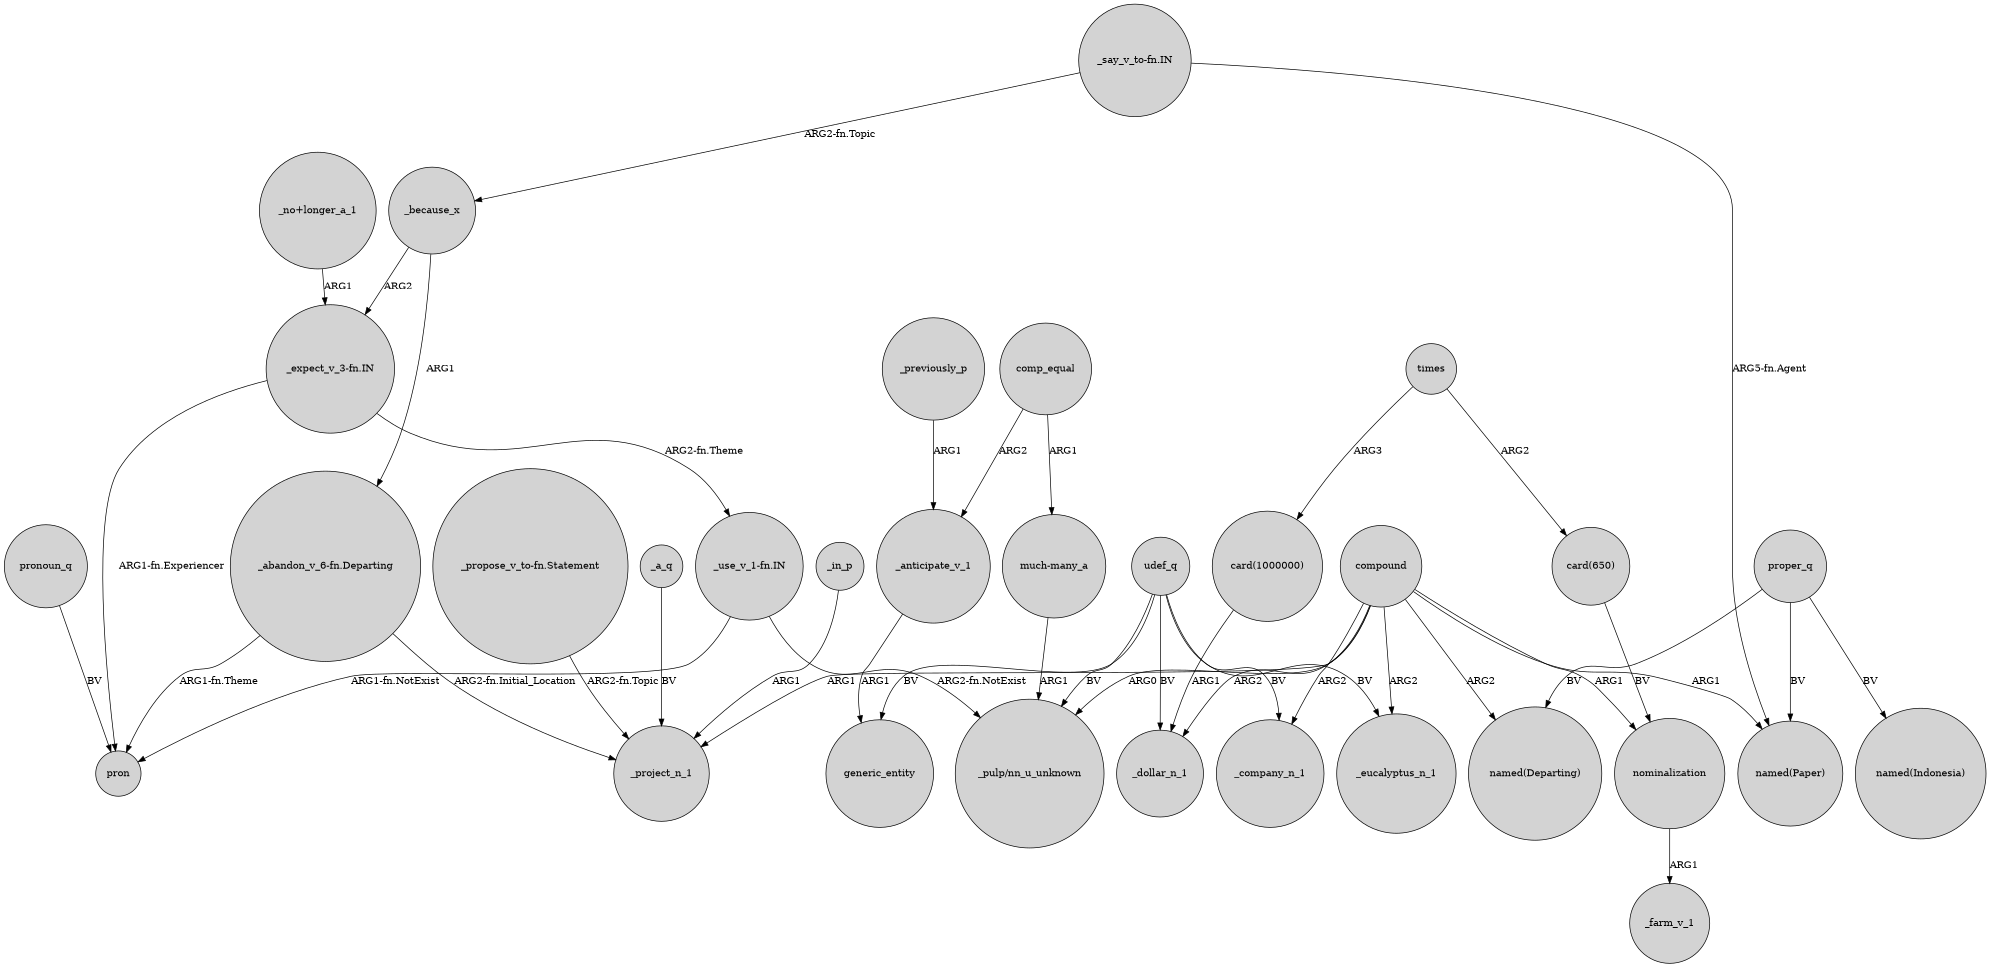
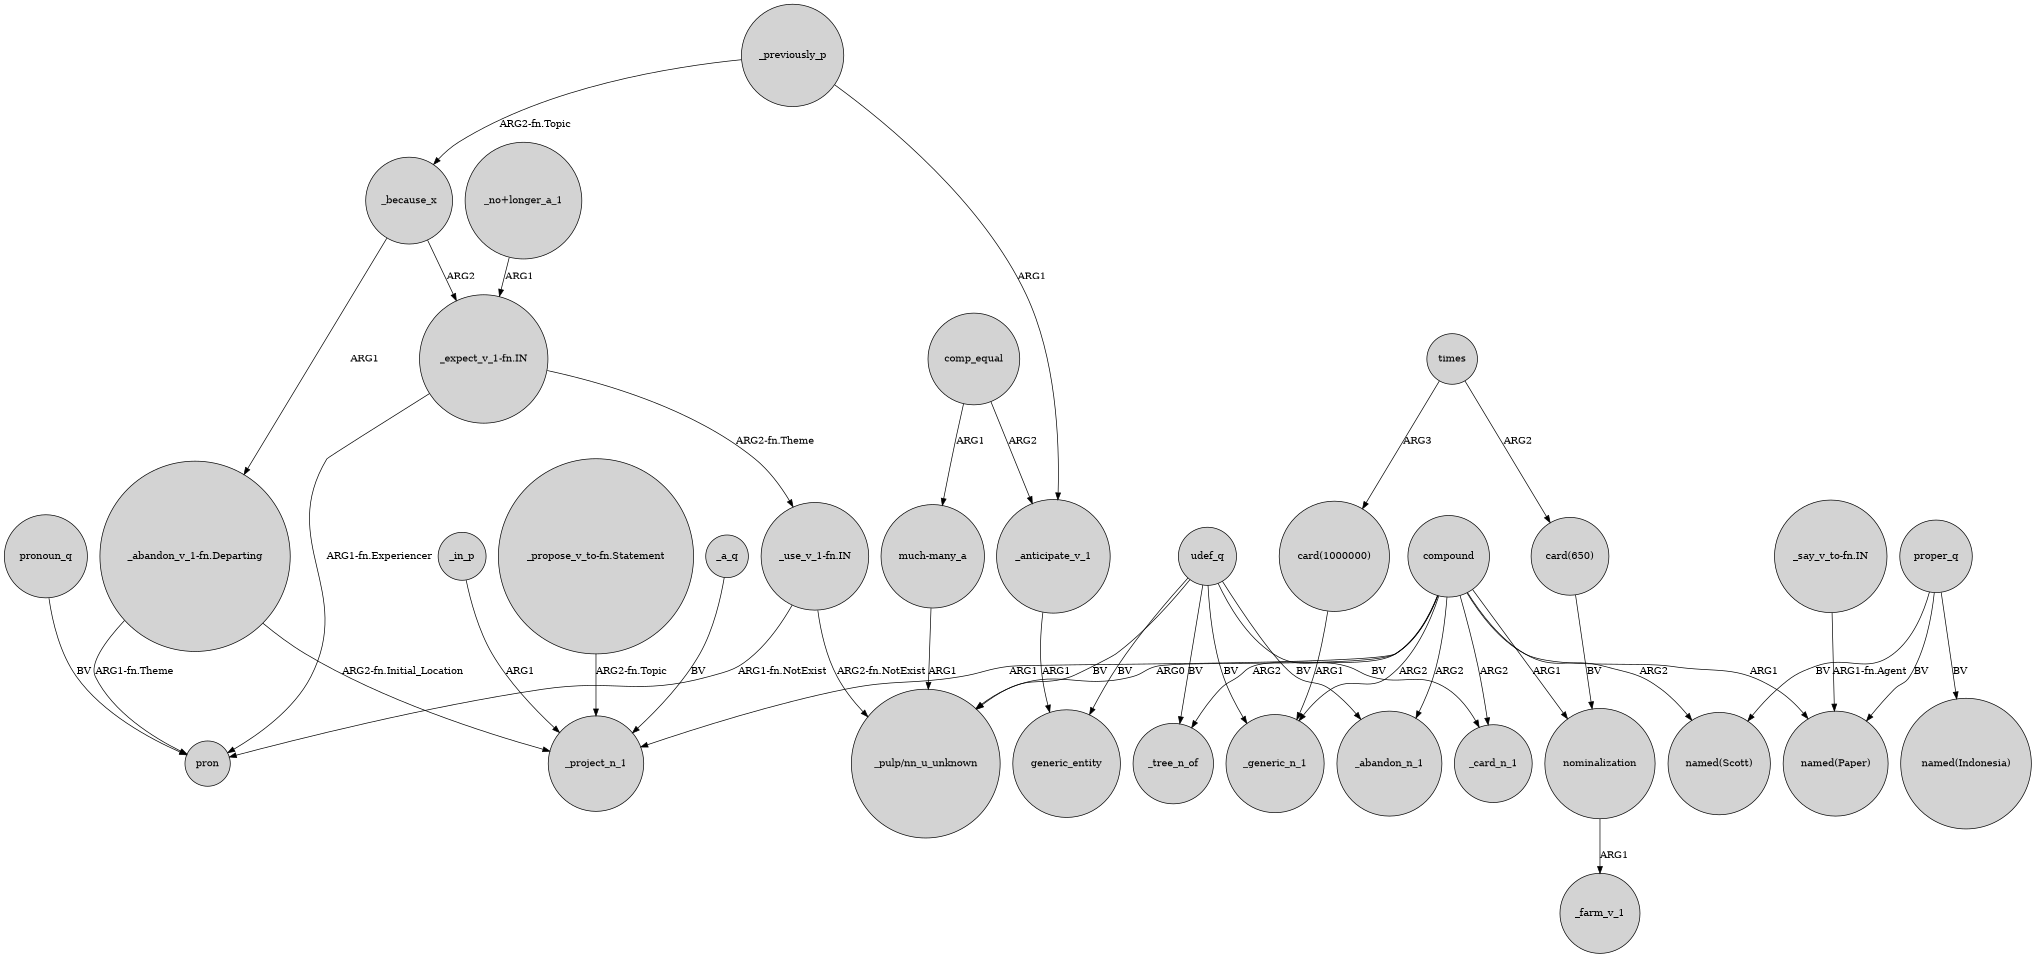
(781, 136) -> (583, 90)
(330, 369) -> (484, 359)
(1769, 369) -> (1870, 672)
(325, 566) -> (195, 556)
none -> (1173, 764)
(1160, 774) -> (1275, 764)
(1270, 774) -> (1493, 764)
(1396, 774) -> (1389, 764)
(1535, 774) -> (1719, 764)
